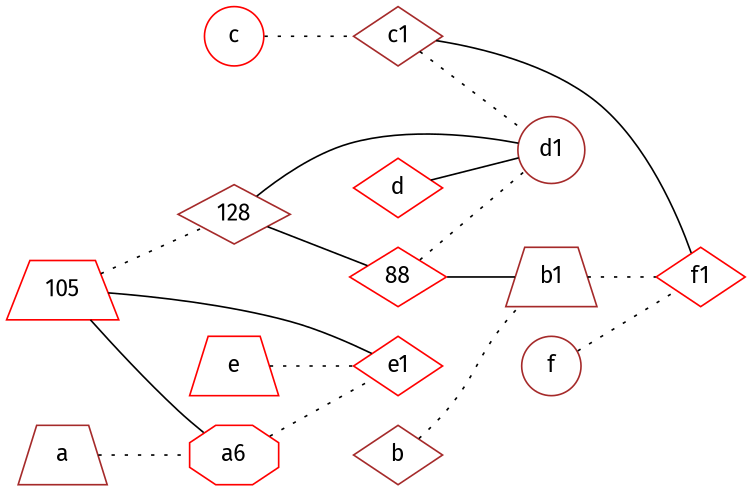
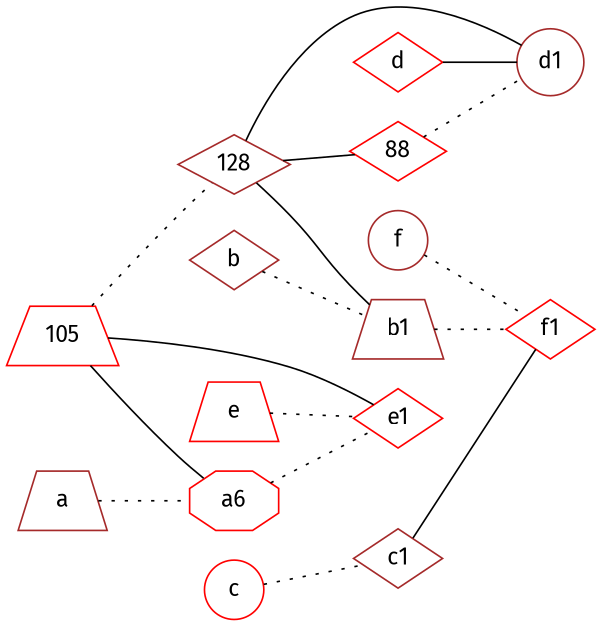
(472, 91) -> none
(481, 277) -> (314, 243)
